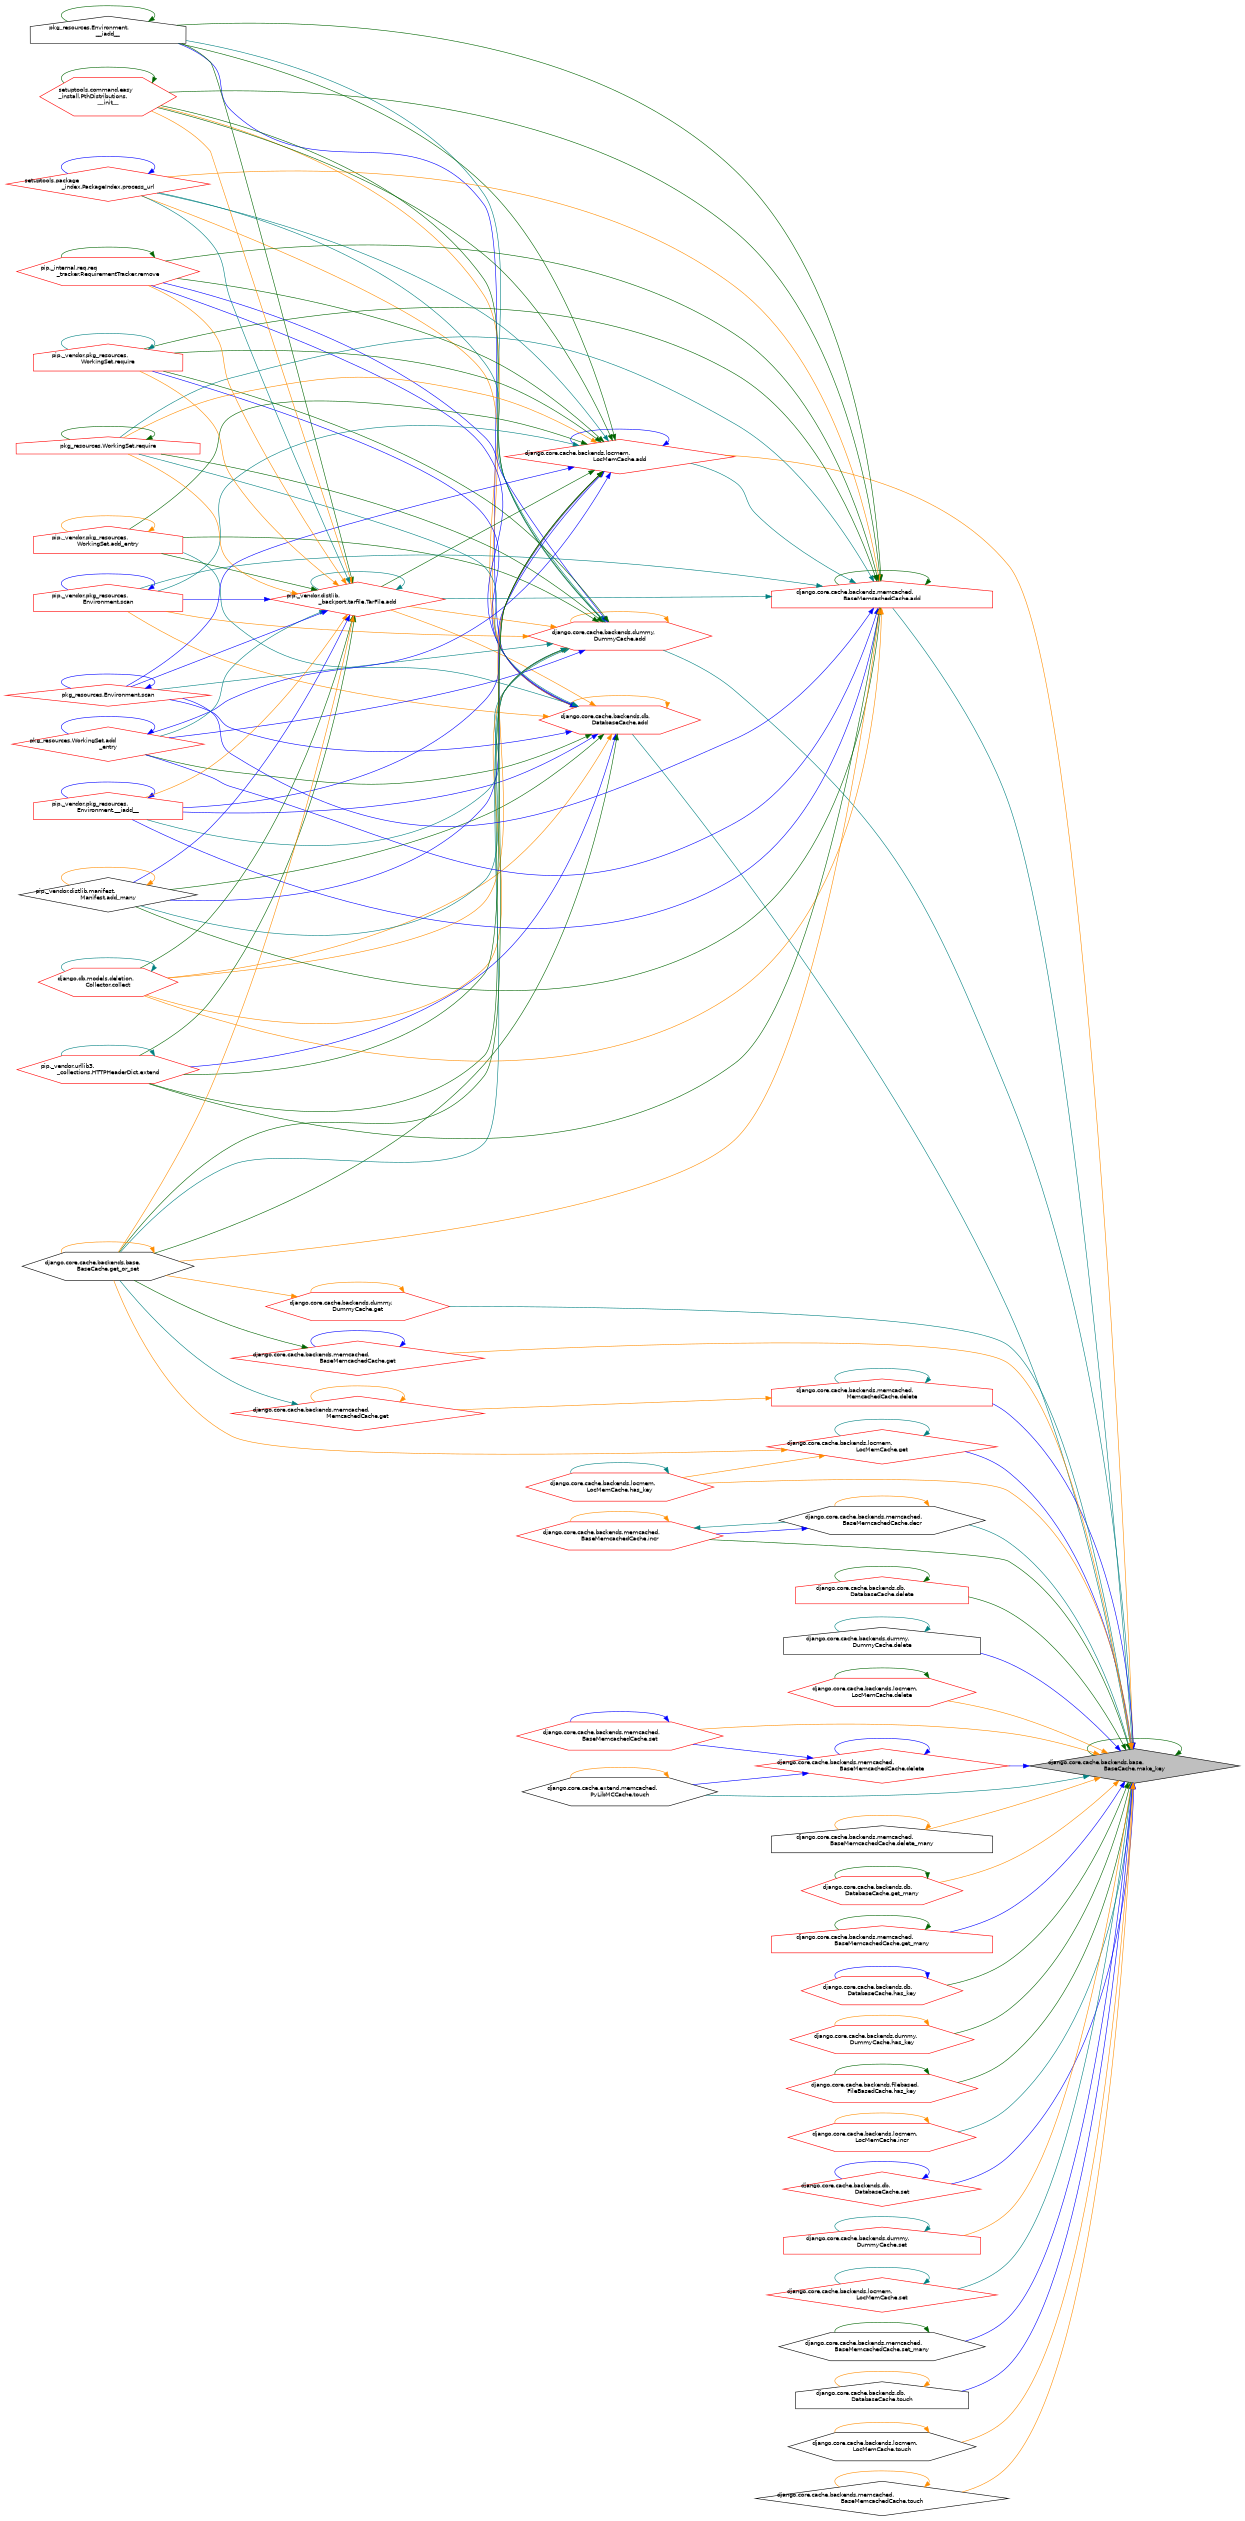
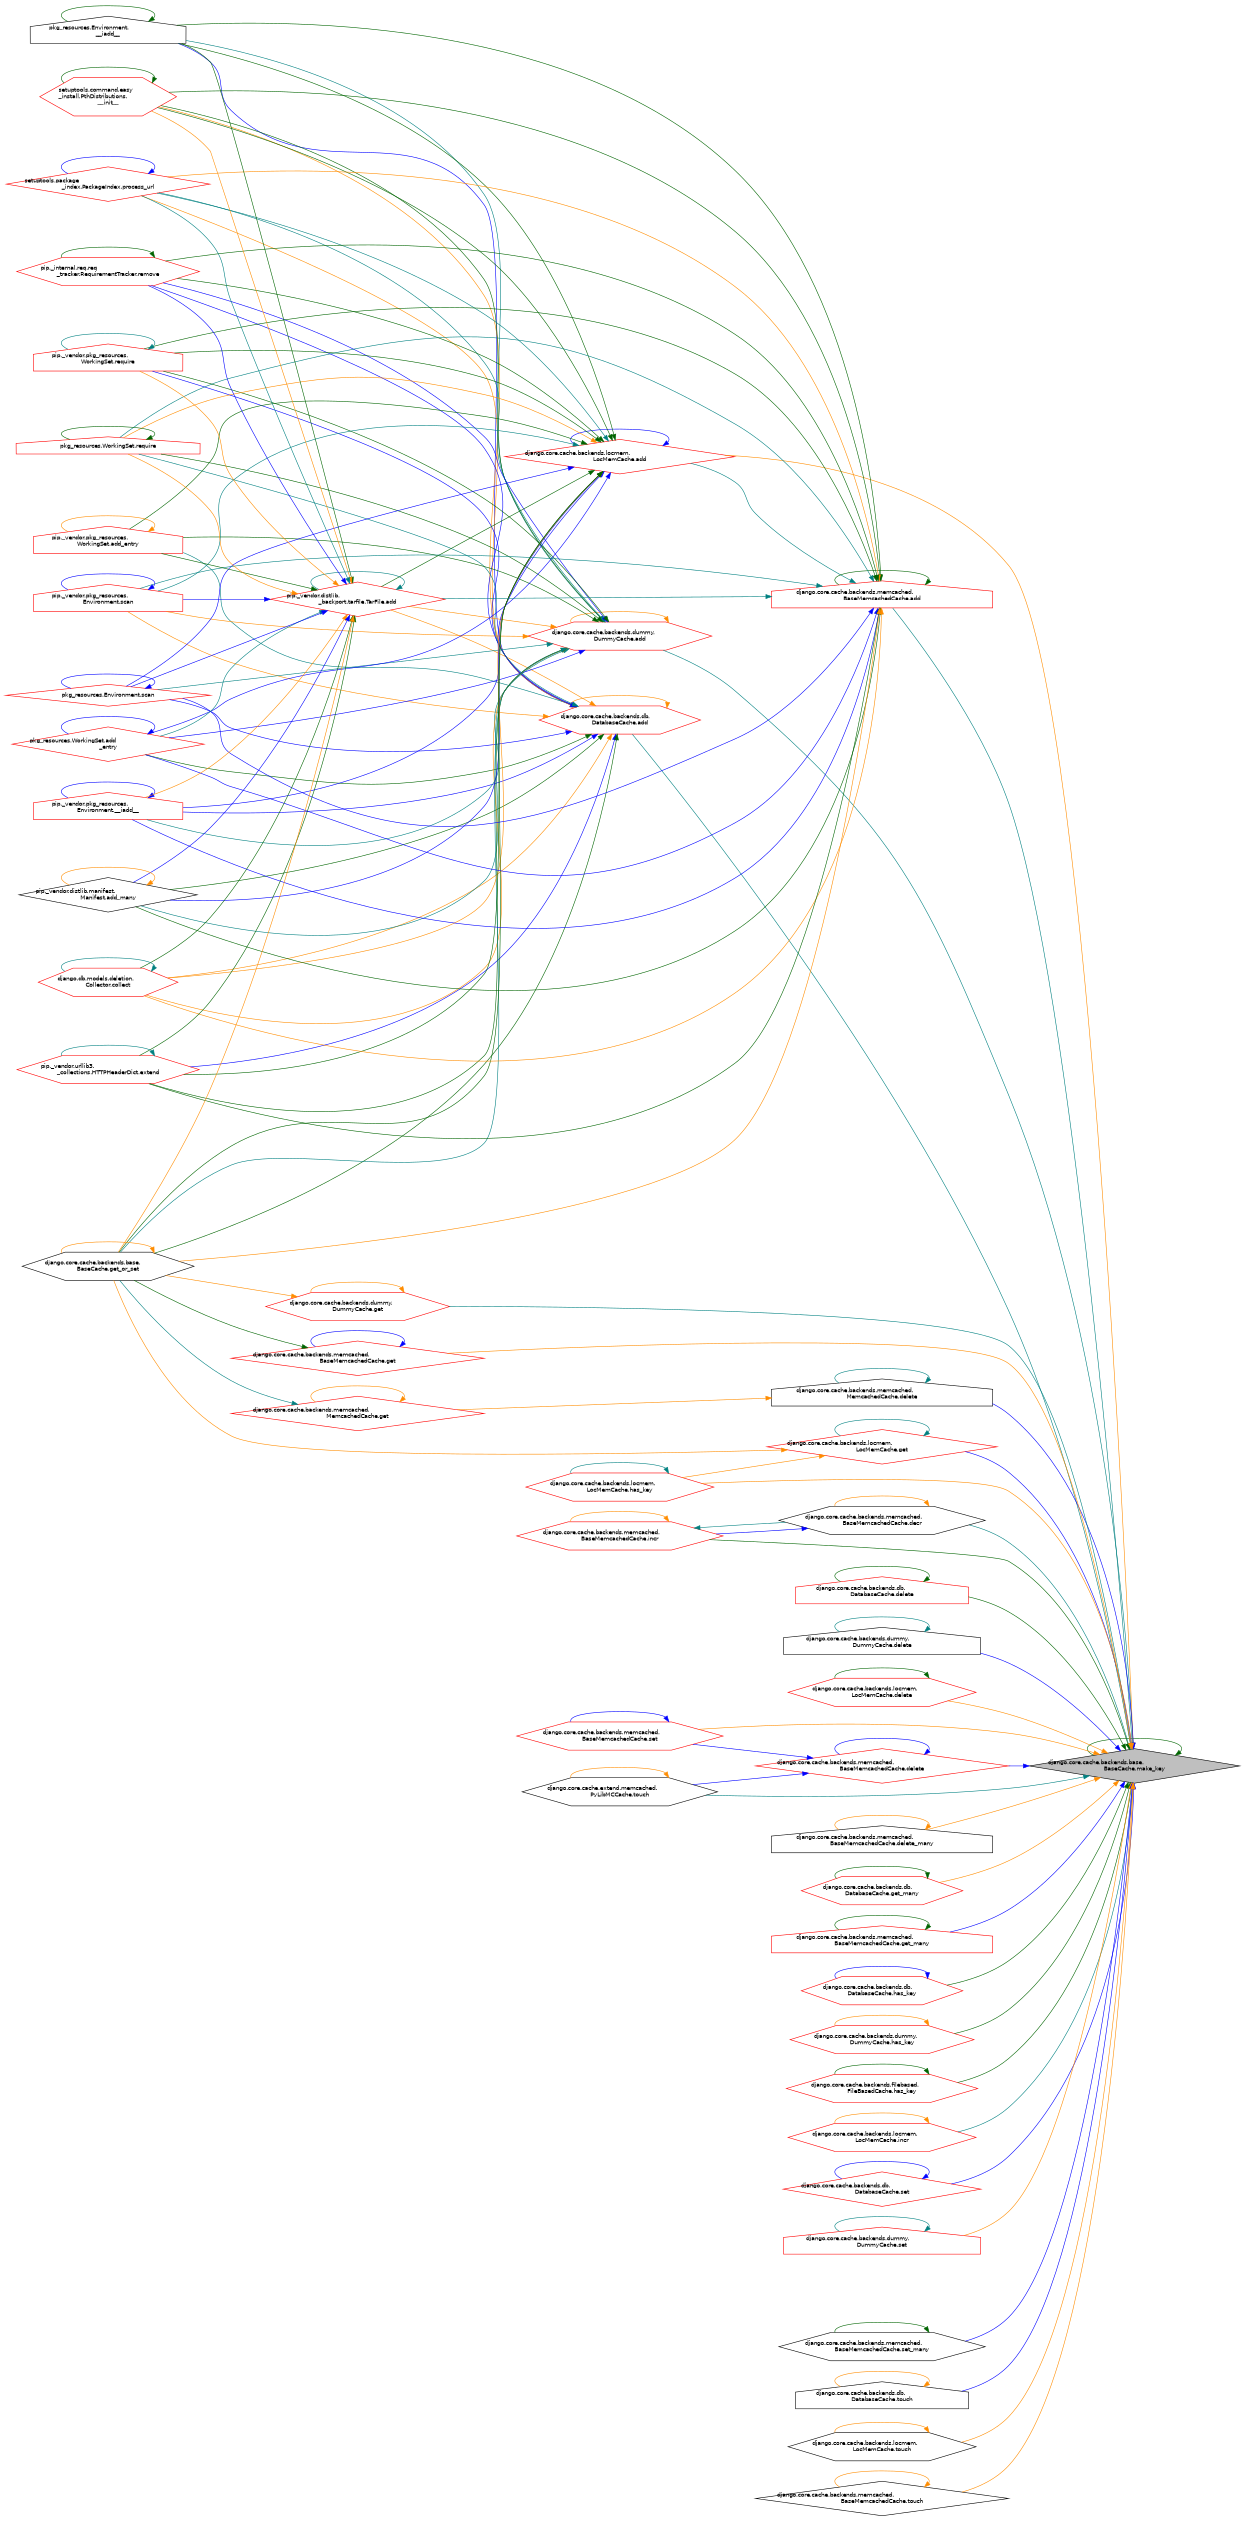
(249, 425) -> (249, 425)
(882, 1394) -> (882, 1394)
(882, 2295) -> none
